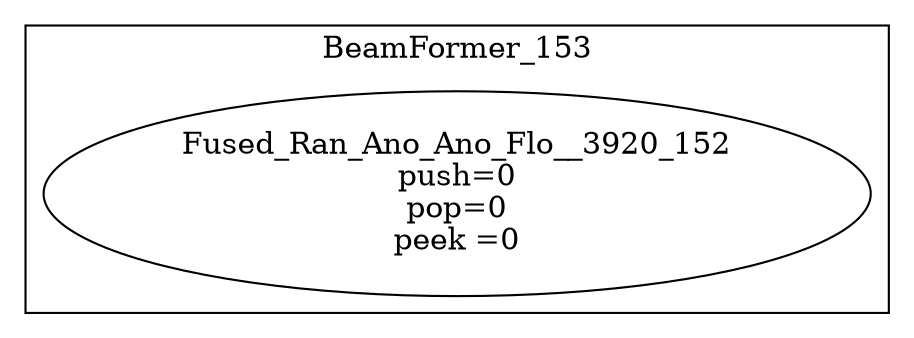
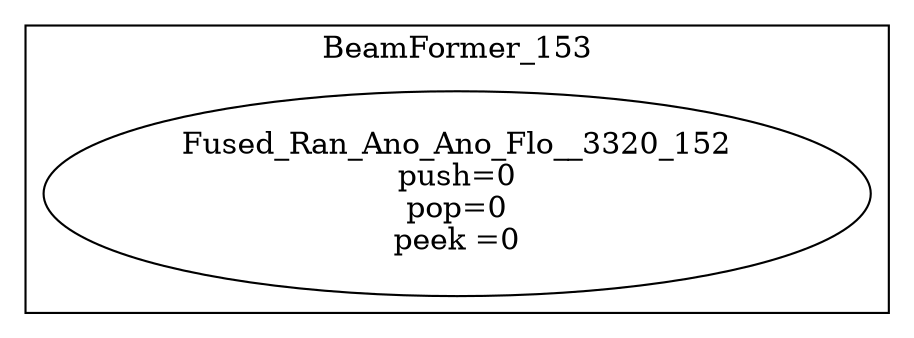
(457, 194) -> (457, 194)
